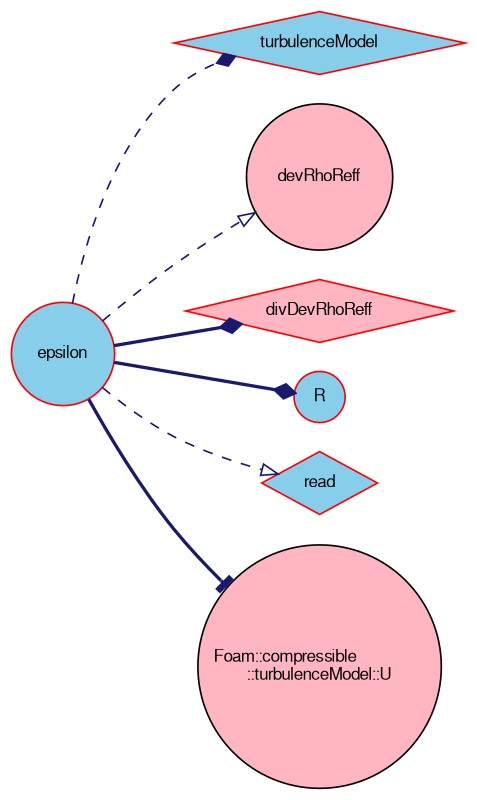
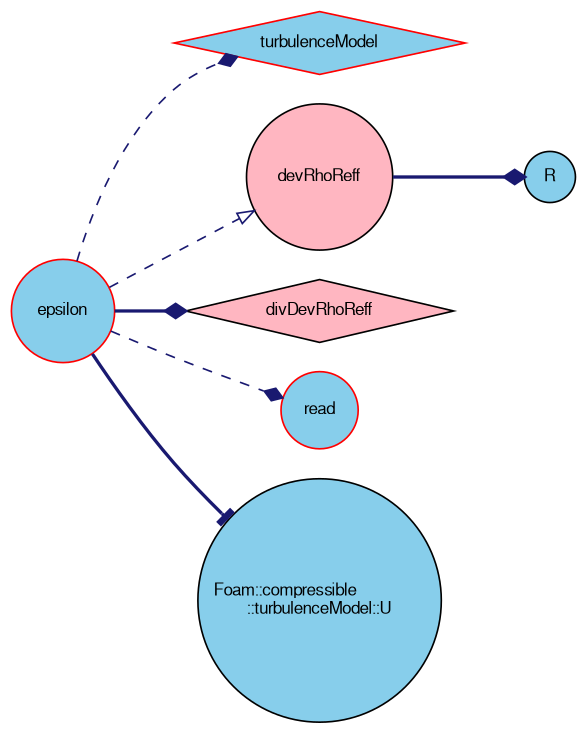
(320, 311) -> (320, 311)
(195, 376) -> (449, 177)
(320, 397) -> (550, 177)
(177, 438) -> (187, 362)
(320, 483) -> (320, 410)
(320, 667) -> (320, 600)
